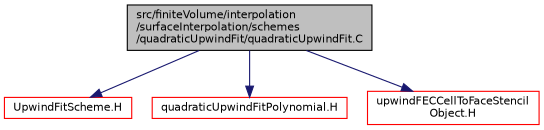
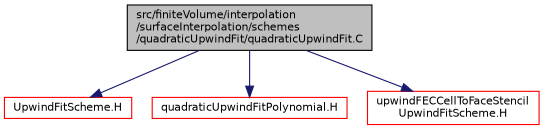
(453, 108) -> (453, 108)
